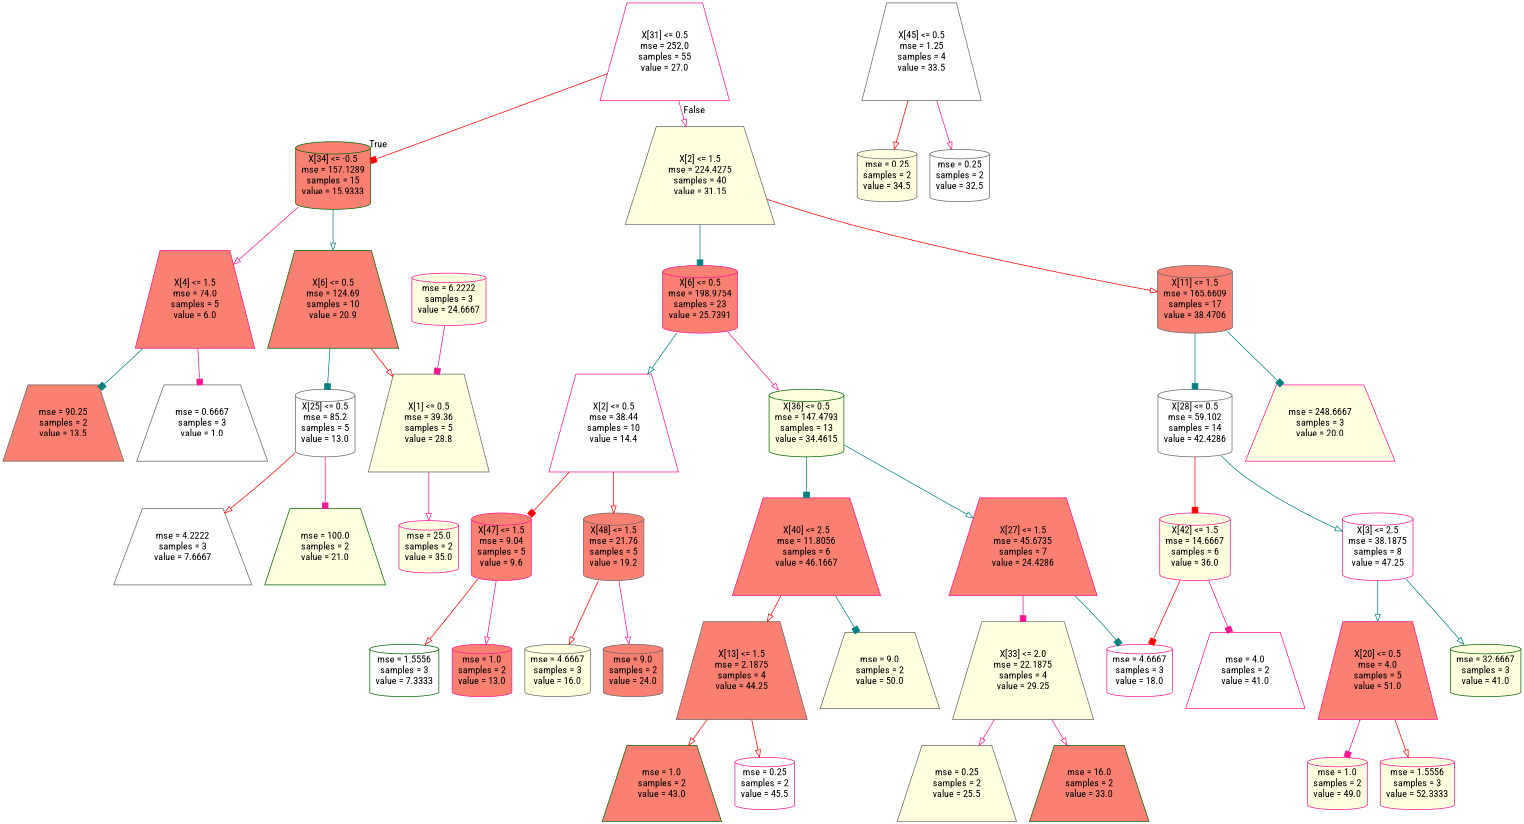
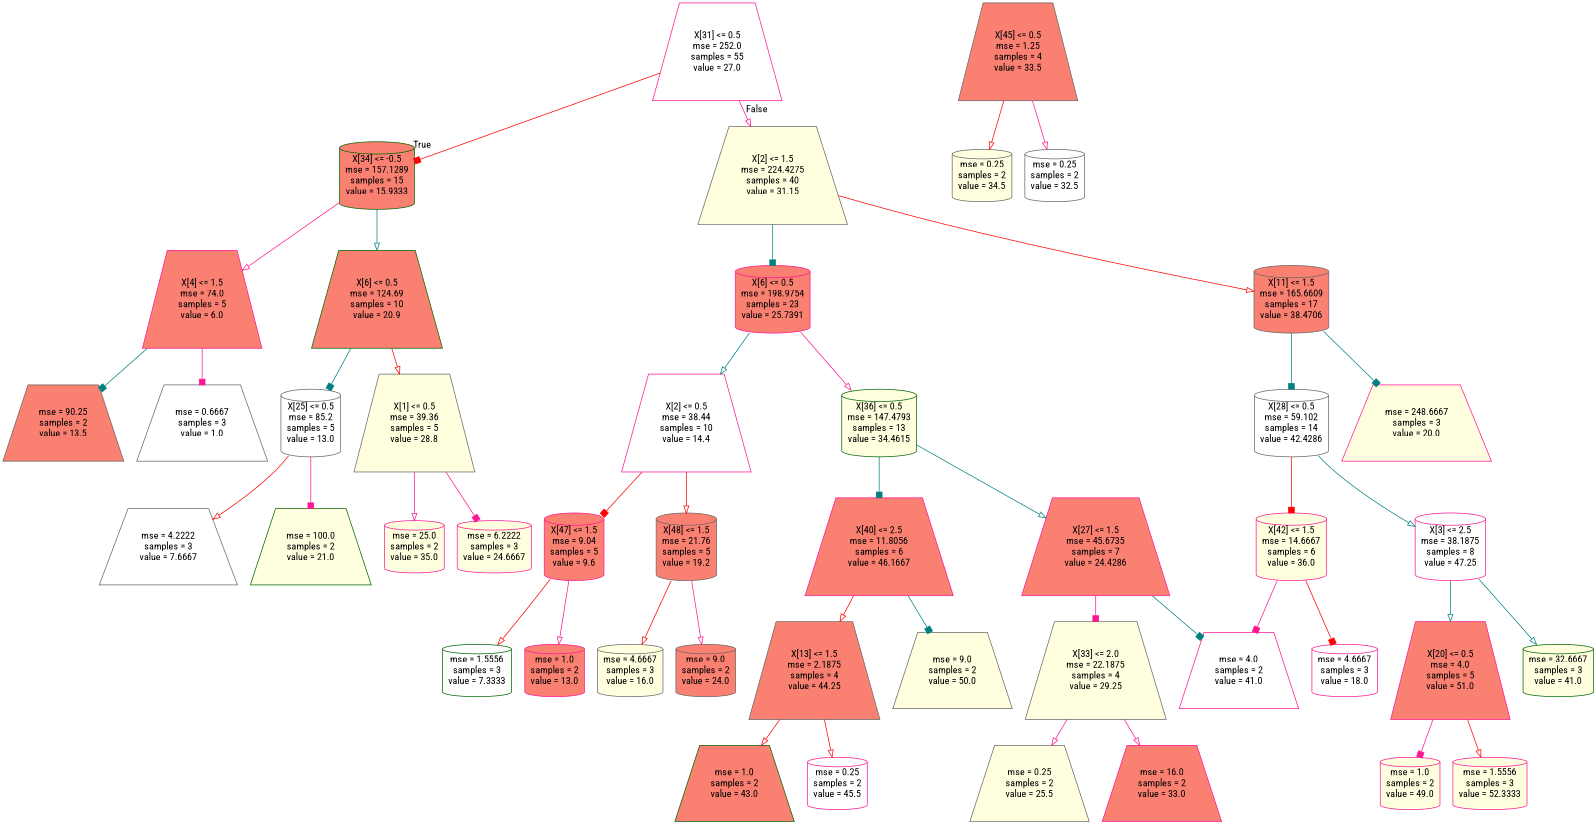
(922, 52) -> (1018, 52)
(441, 346) -> (460, 493)
(1096, 617) -> (1174, 615)
(1089, 783) -> (1162, 783)
